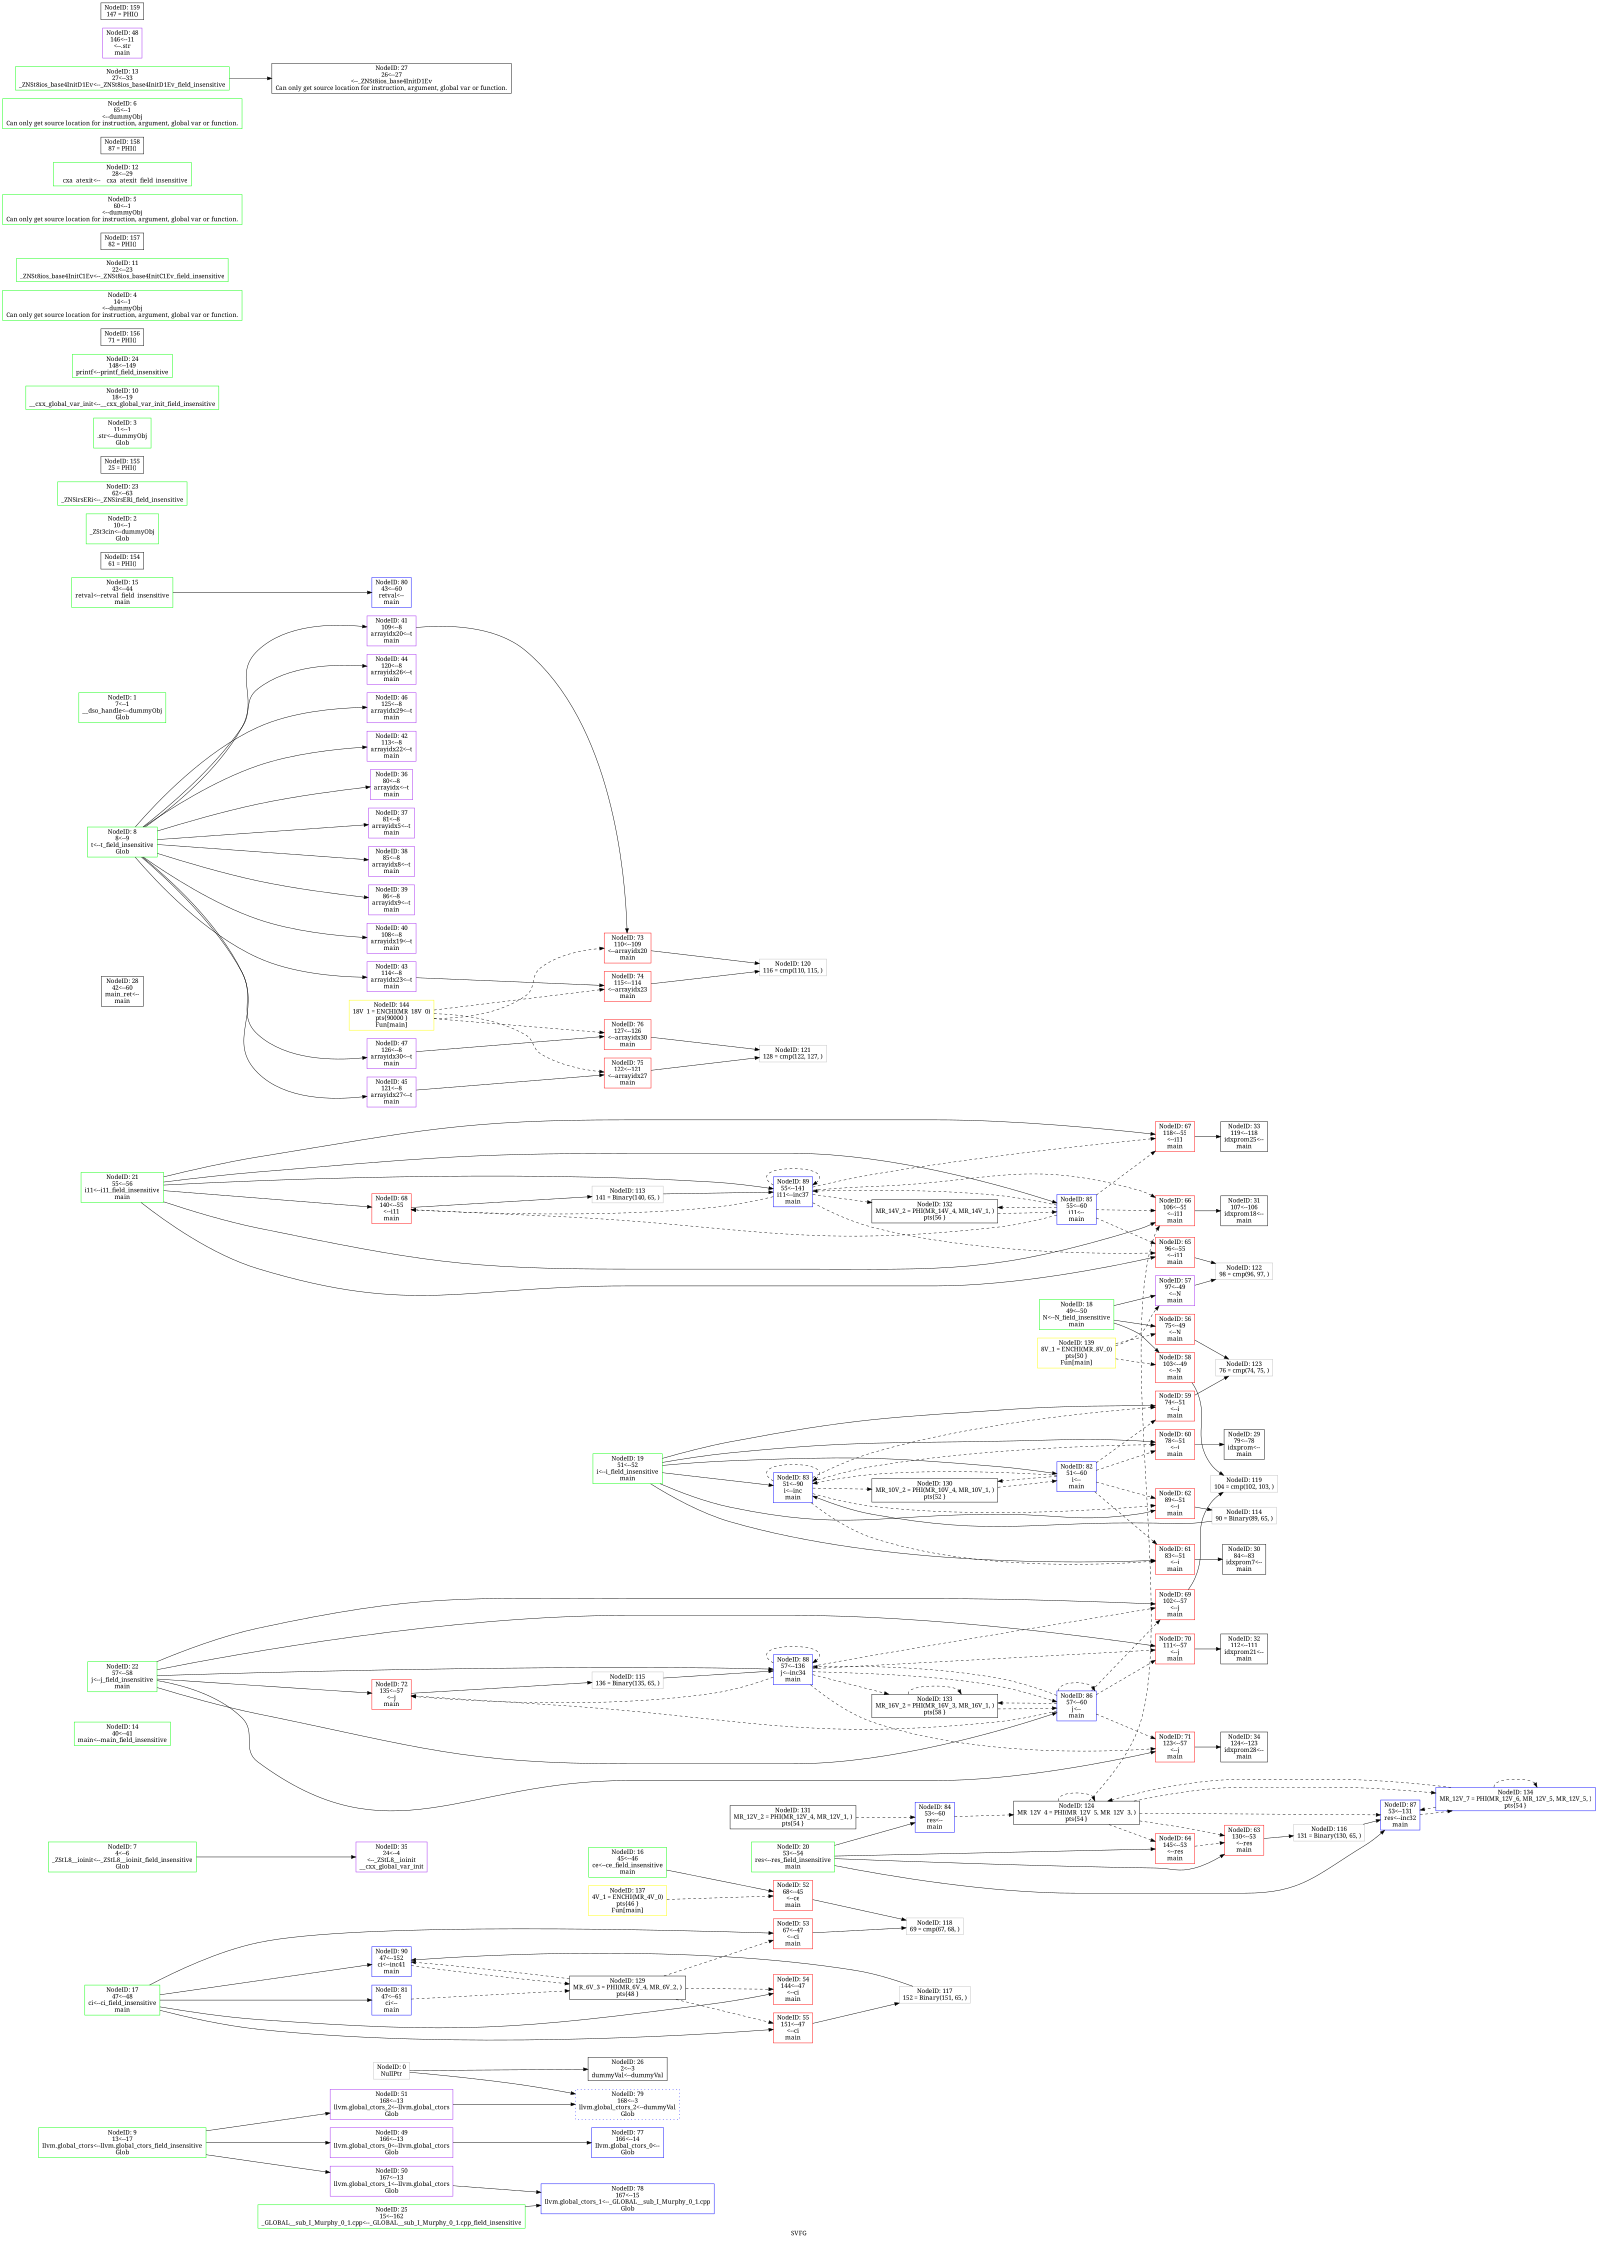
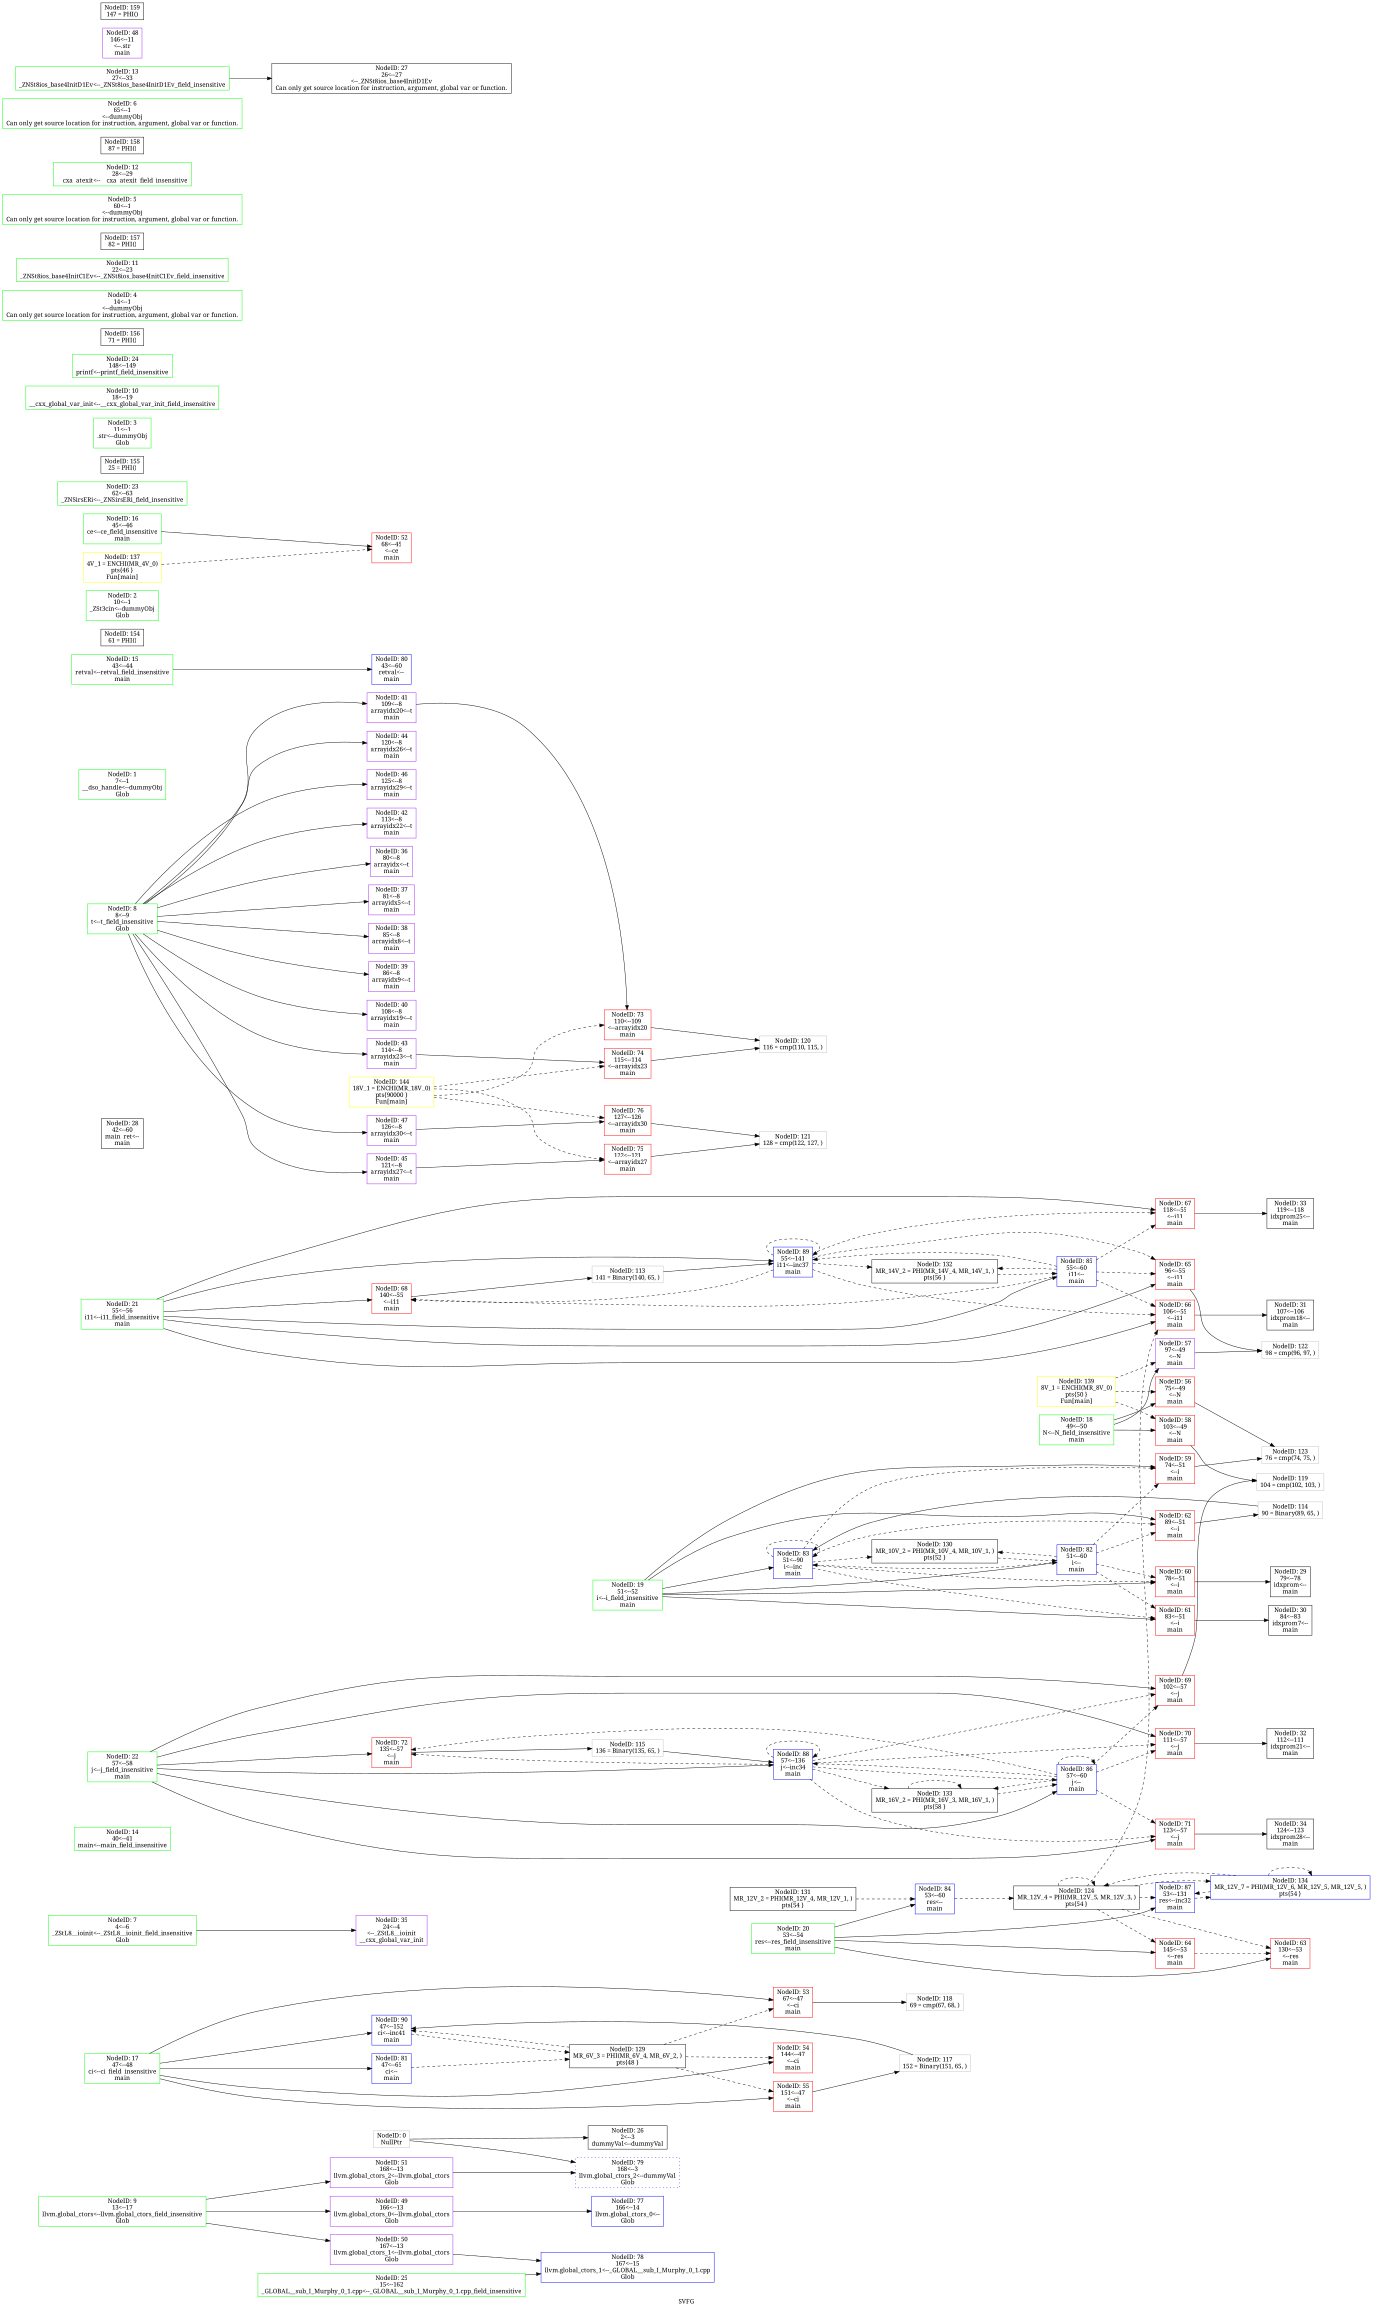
(1329, 1833) -> none
(857, 1909) -> none
